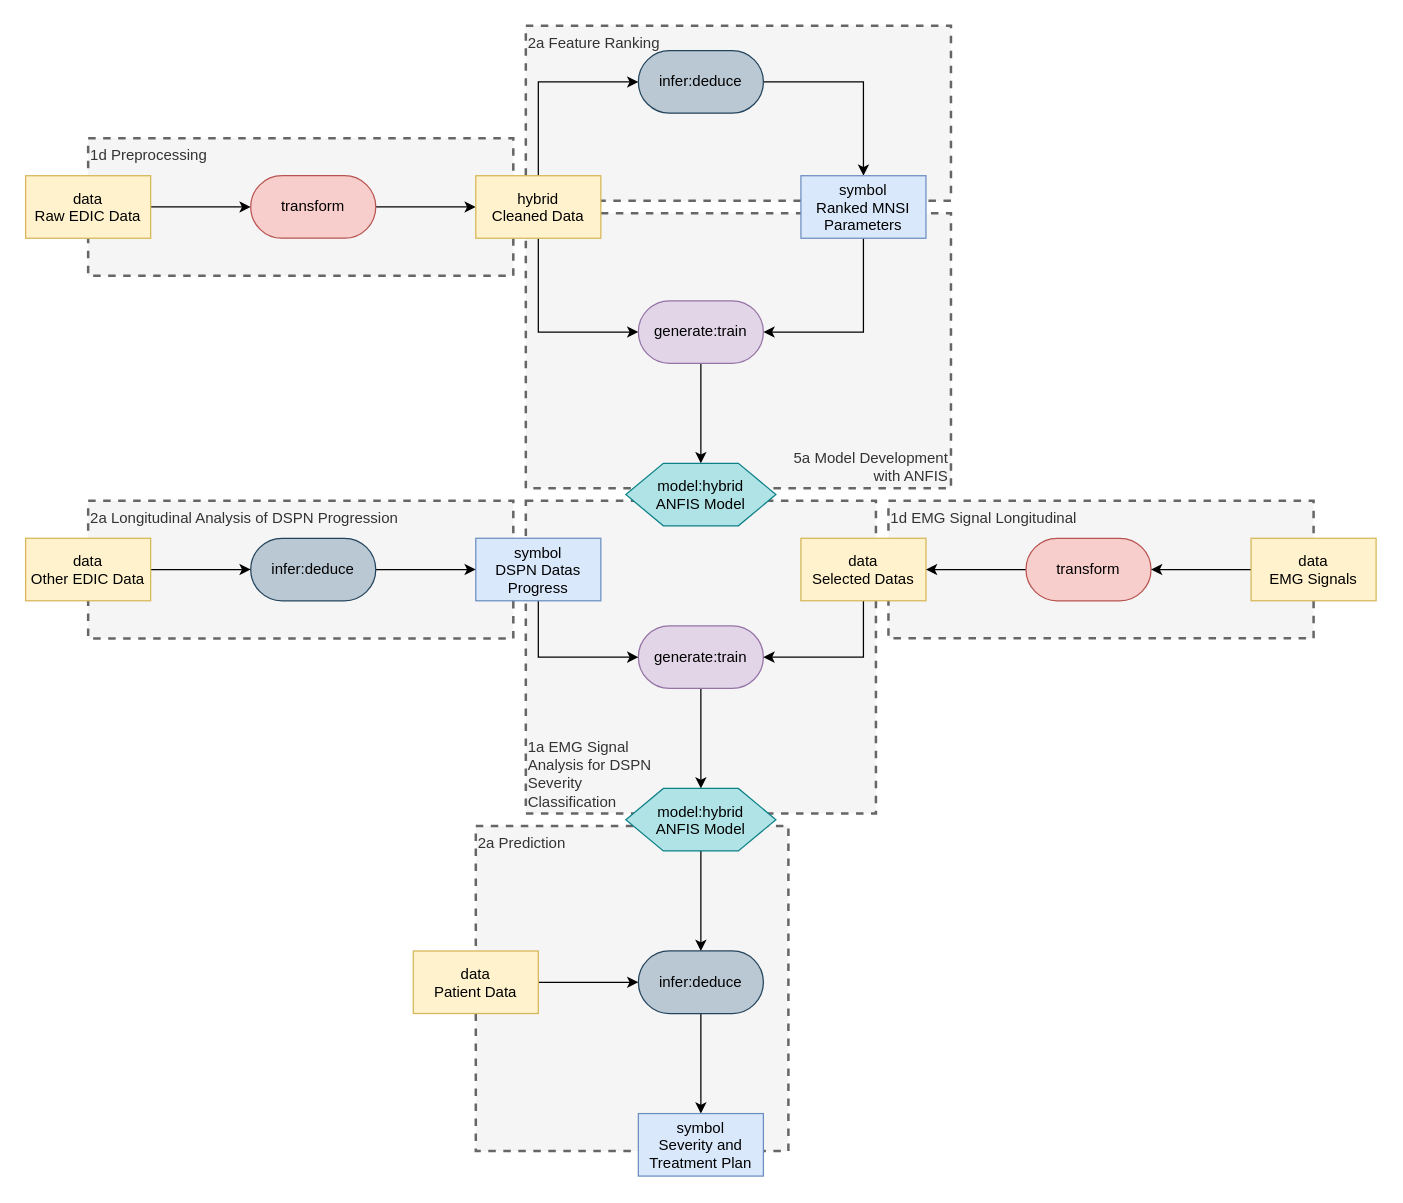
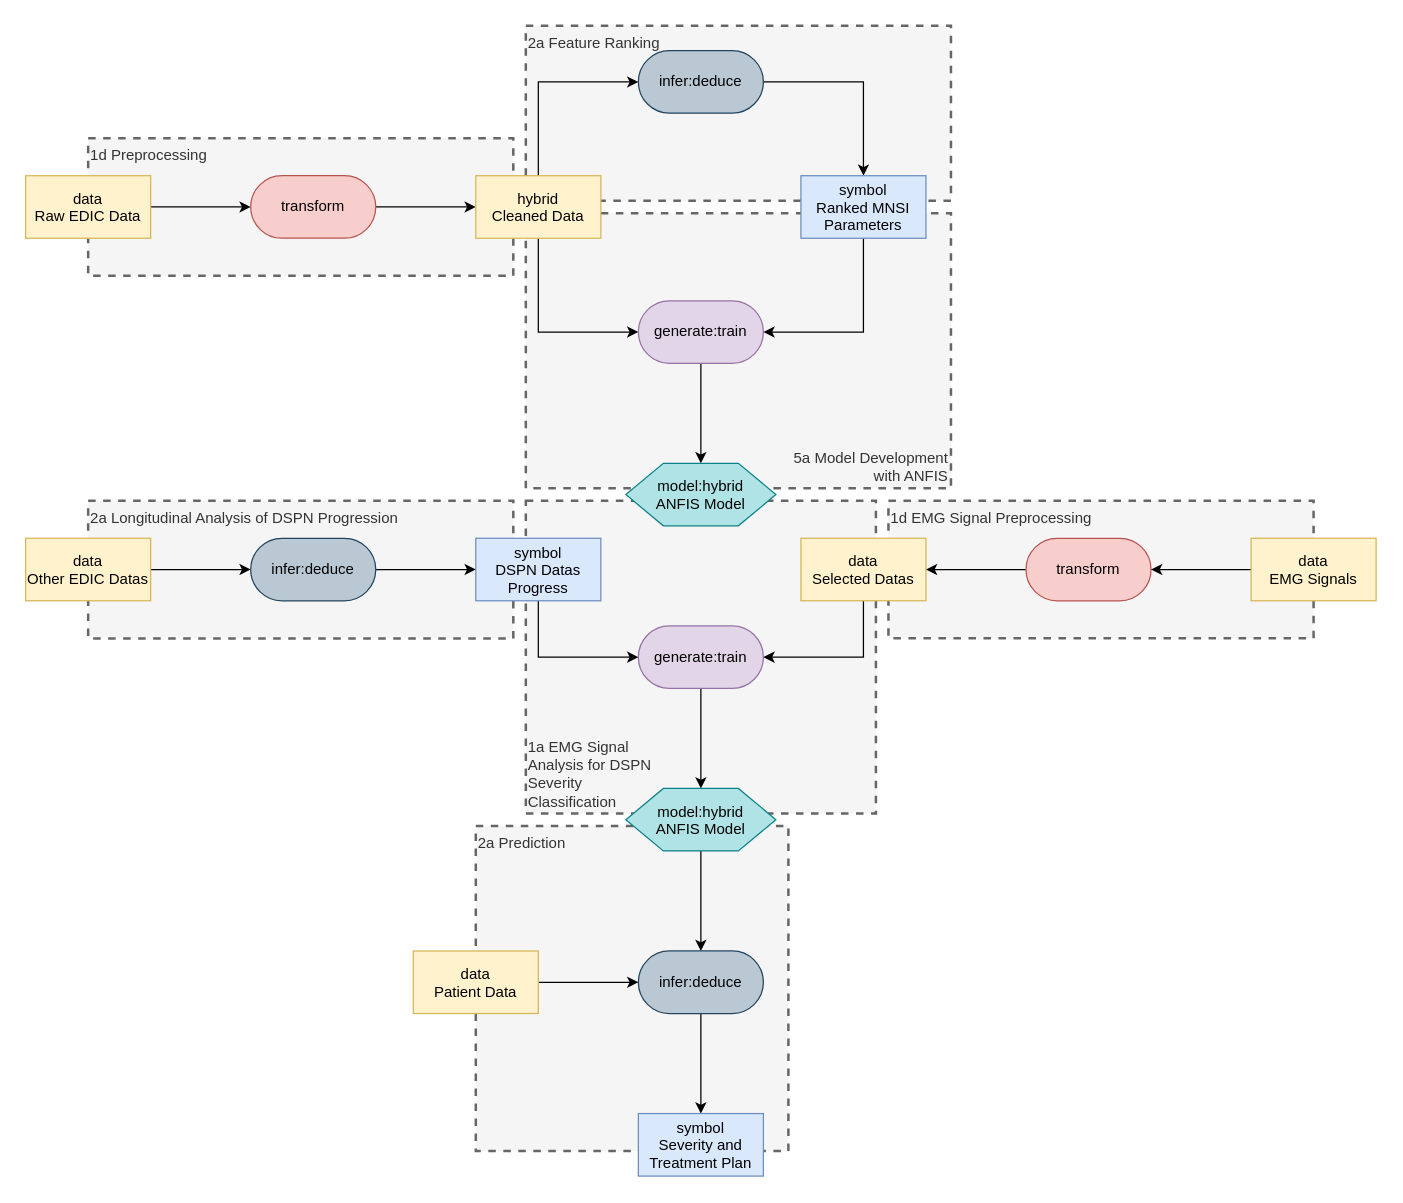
(984, 518) -> (992, 518)
(88, 561) -> (88, 561)
